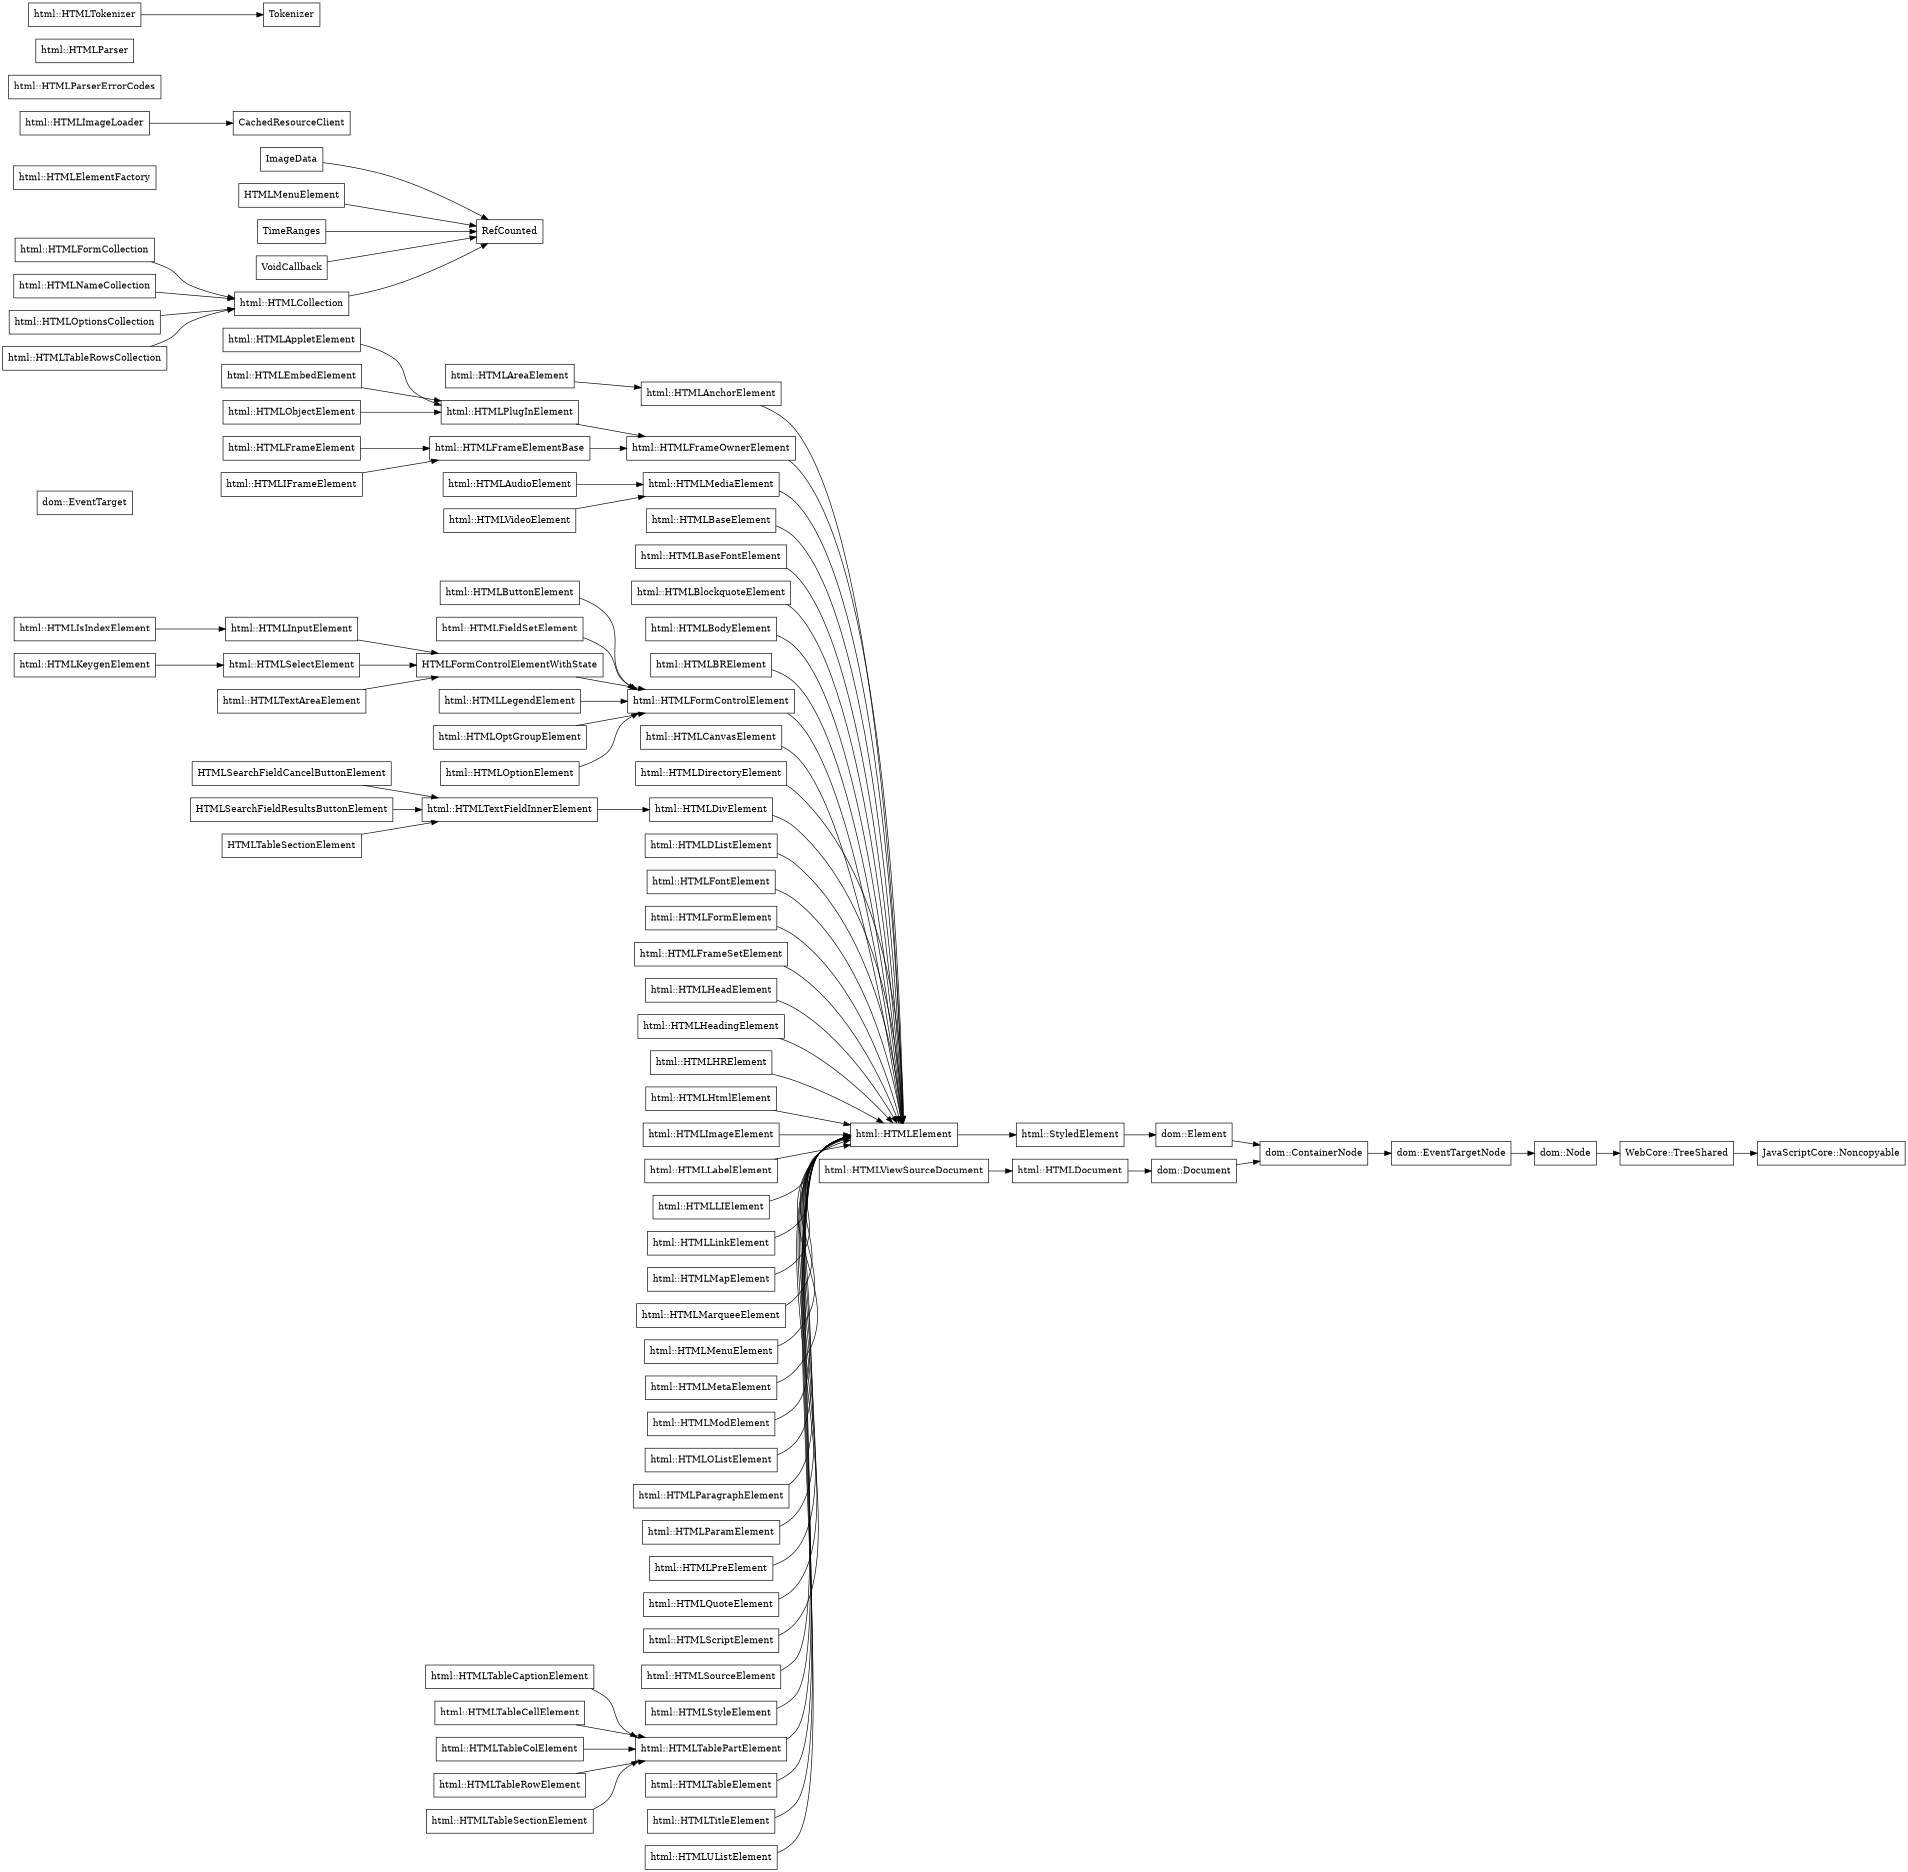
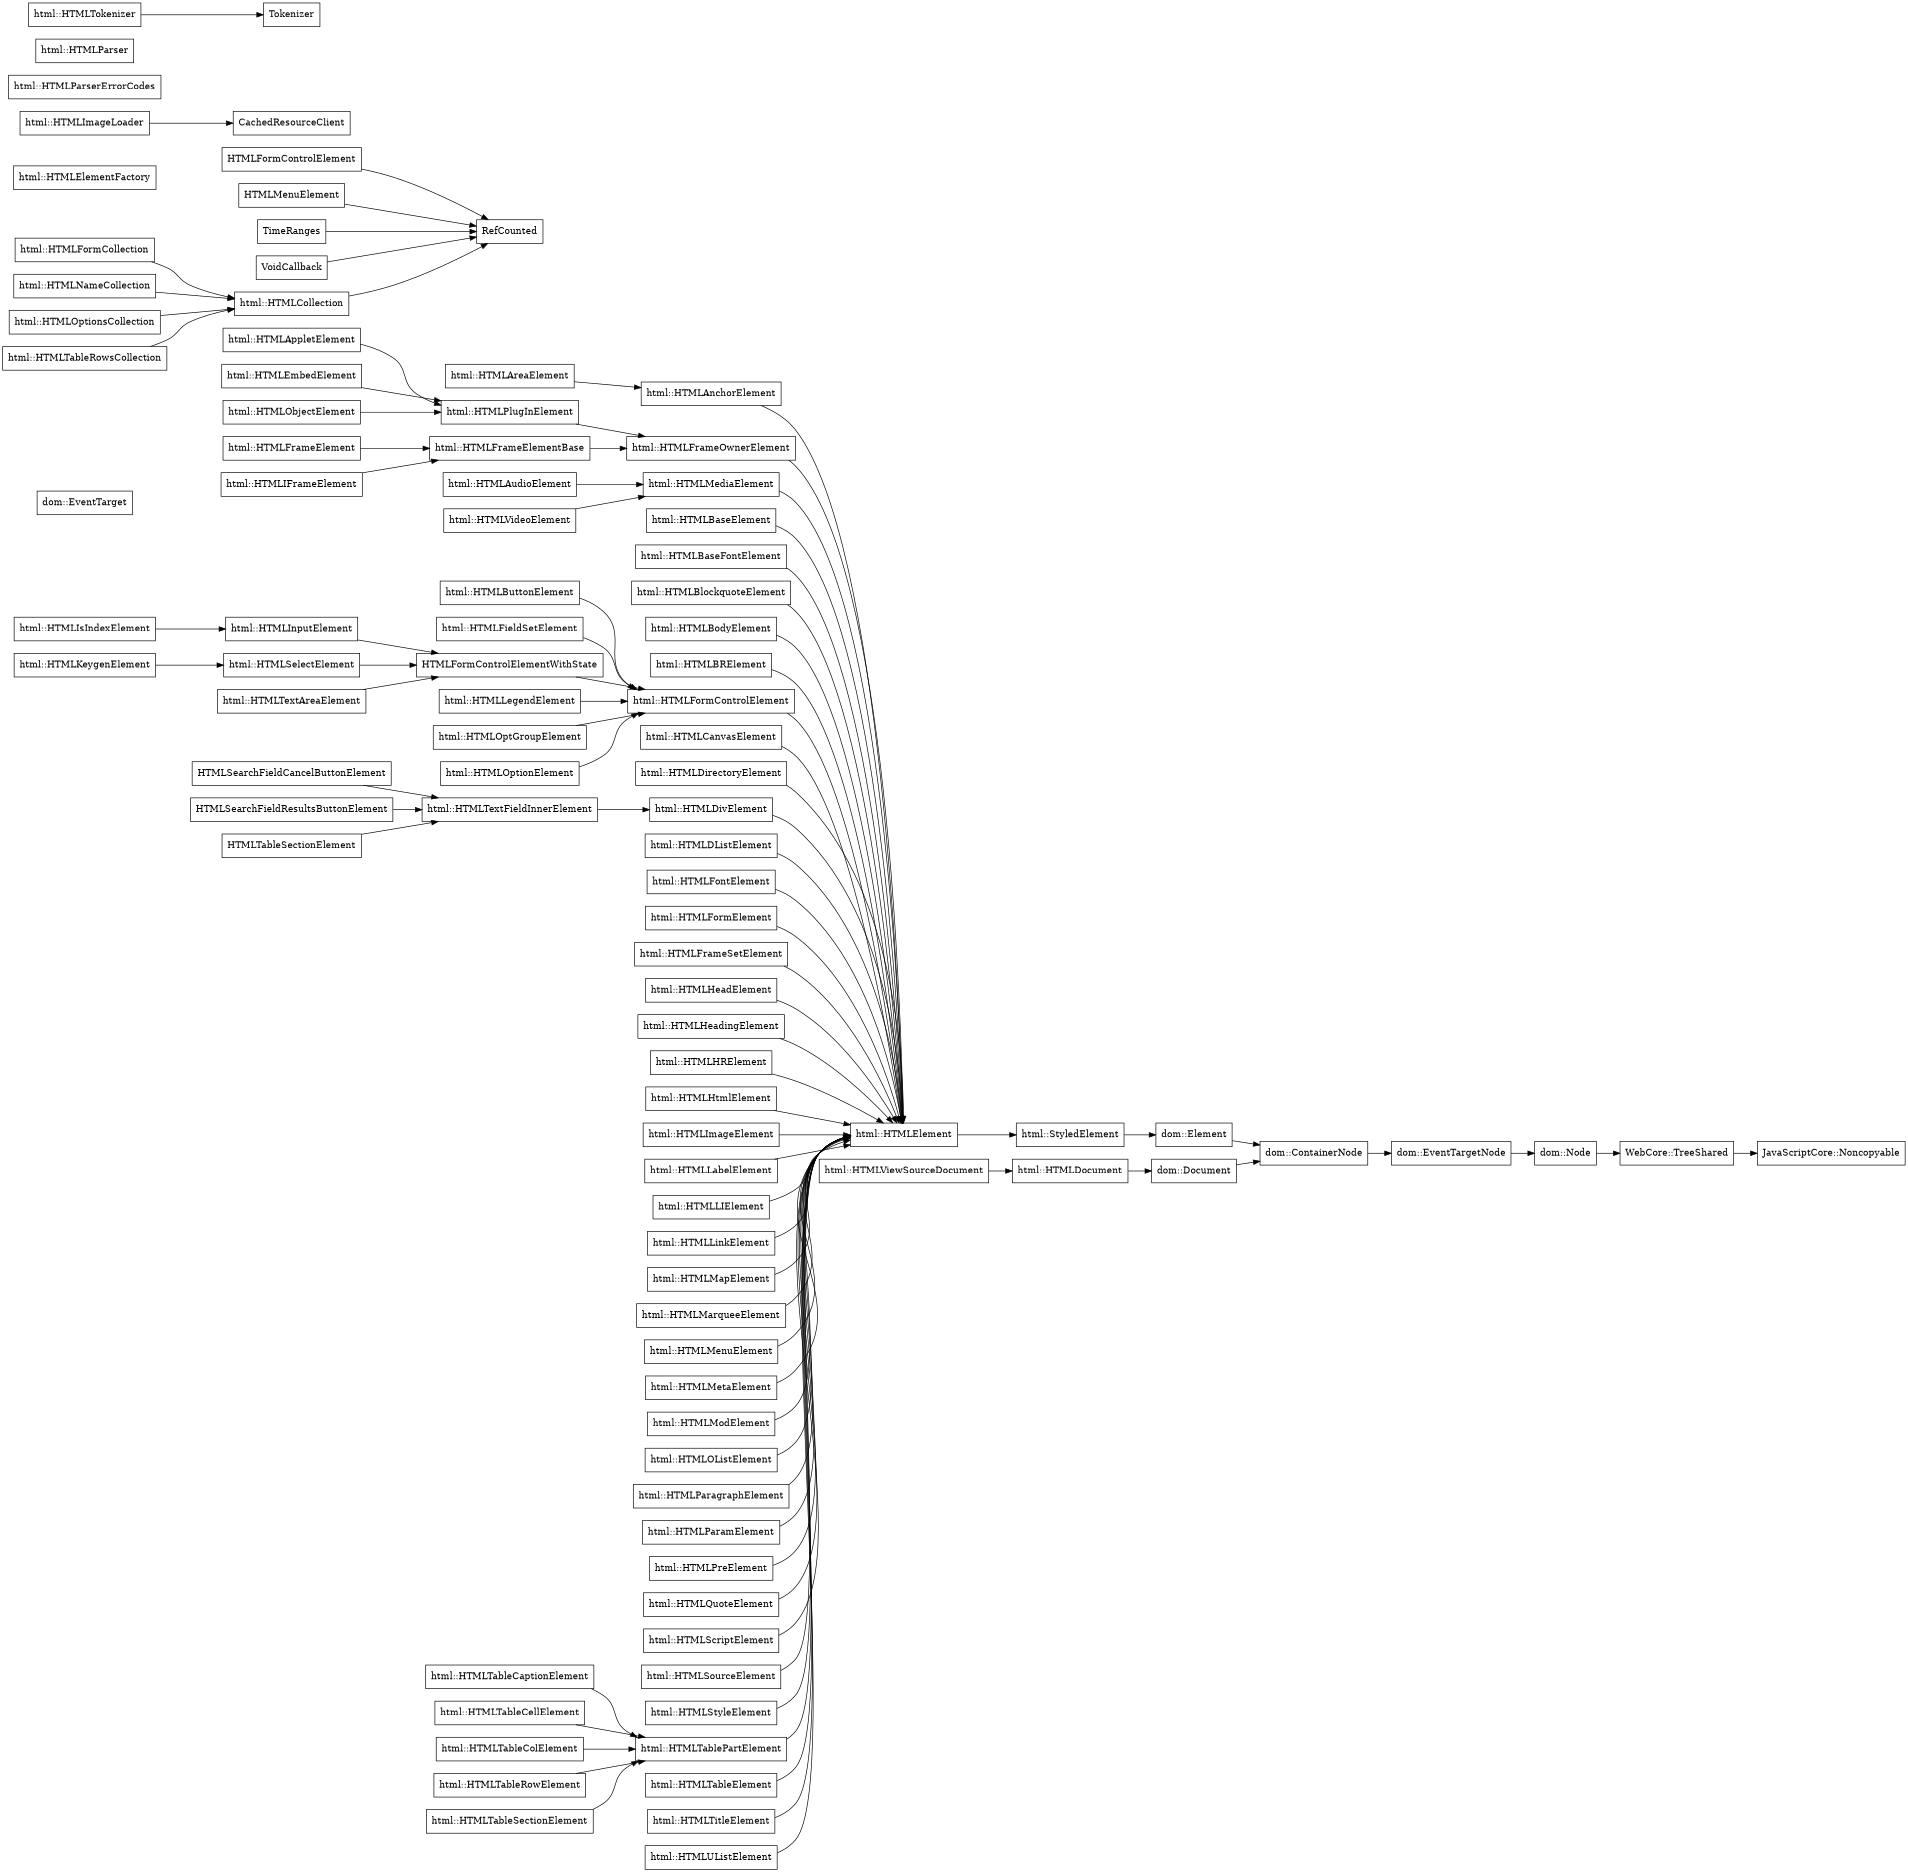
(292, 159) -> (292, 159)
